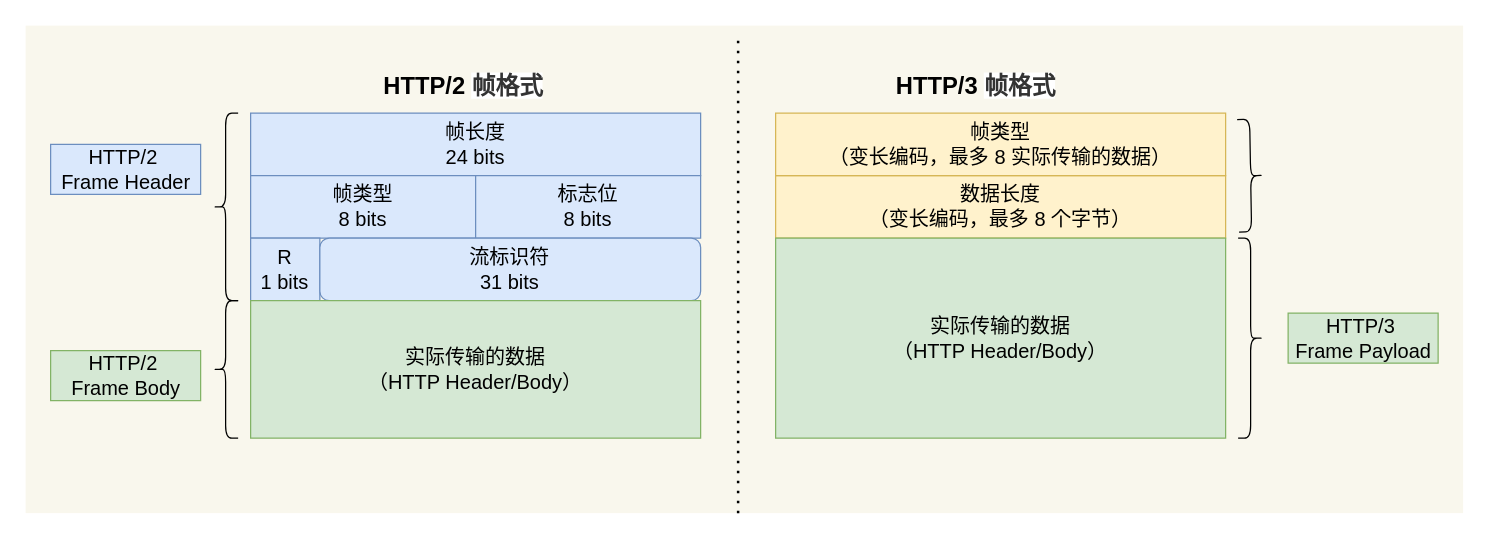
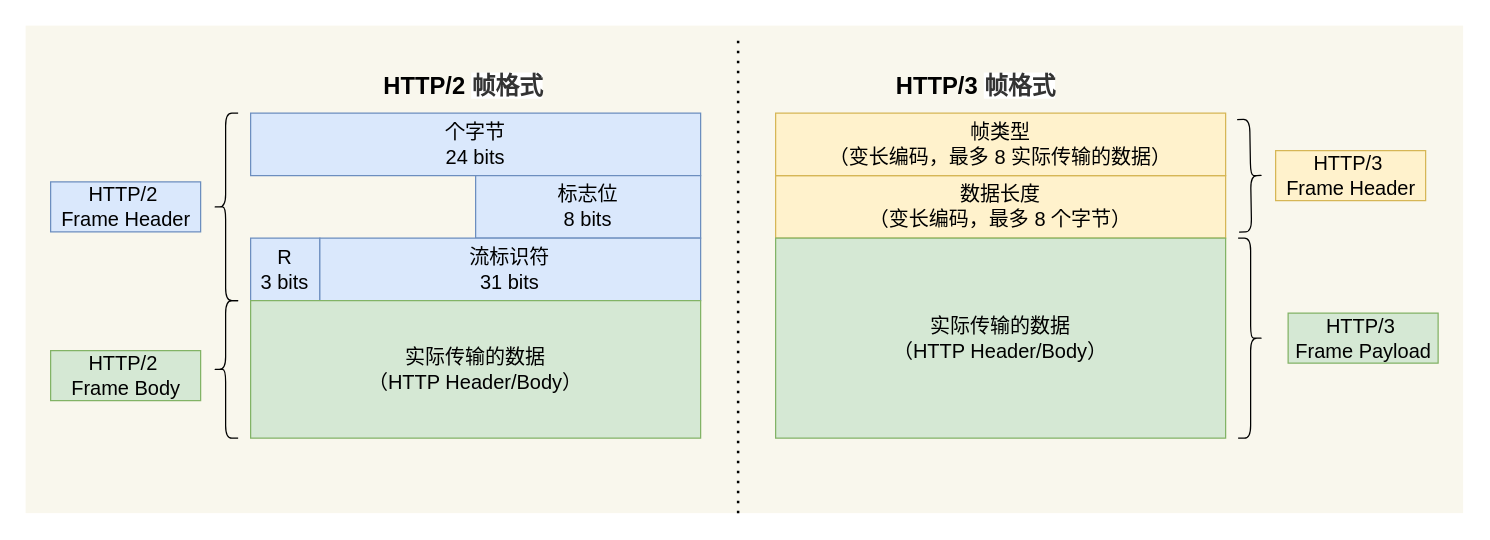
(476, 144) -> (476, 144)
(126, 169) -> (126, 207)
none -> (1351, 176)
(363, 207) -> none
(285, 269) -> (285, 269)
(510, 269) -> (510, 269)
